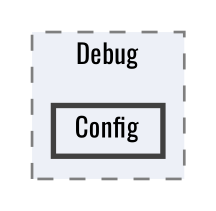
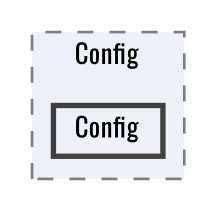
(108, 57) -> (108, 57)
